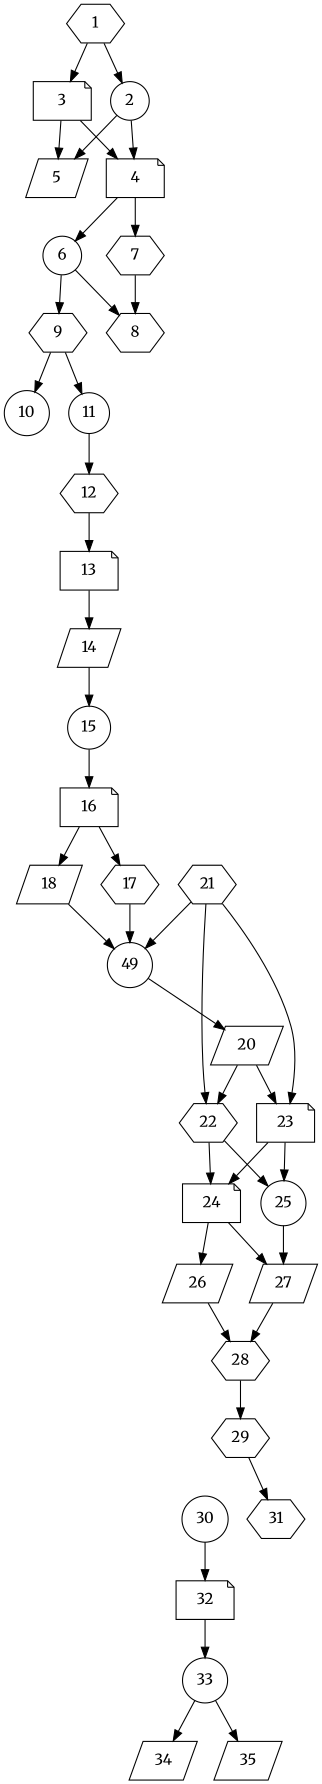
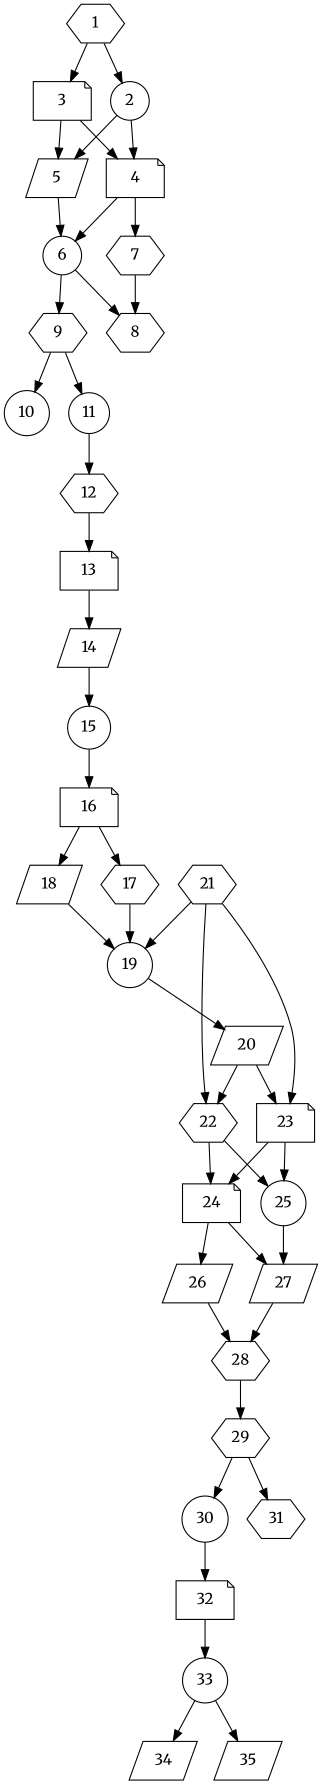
none -> (59, 212)
(130, 965) -> (130, 965)
none -> (225, 1473)
